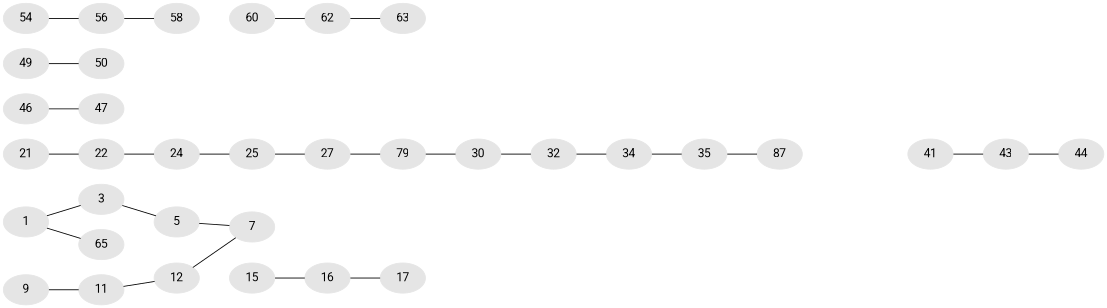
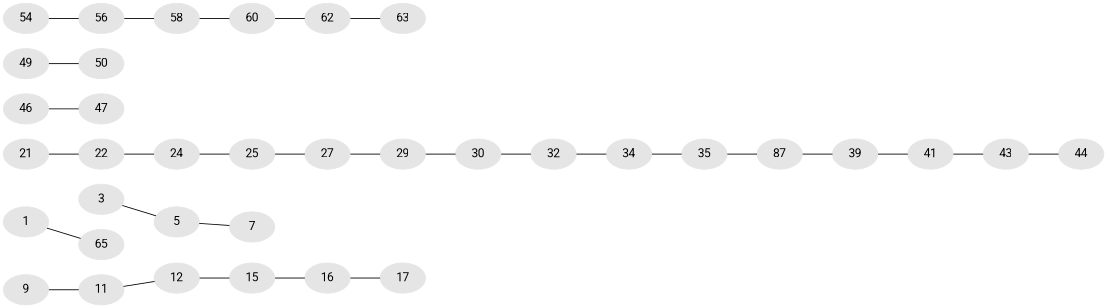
none -> (215, 18)
(403, 154) -> (403, 154)
none -> (855, 154)
(64, 211) -> none
(214, 253) -> (215, 278)
